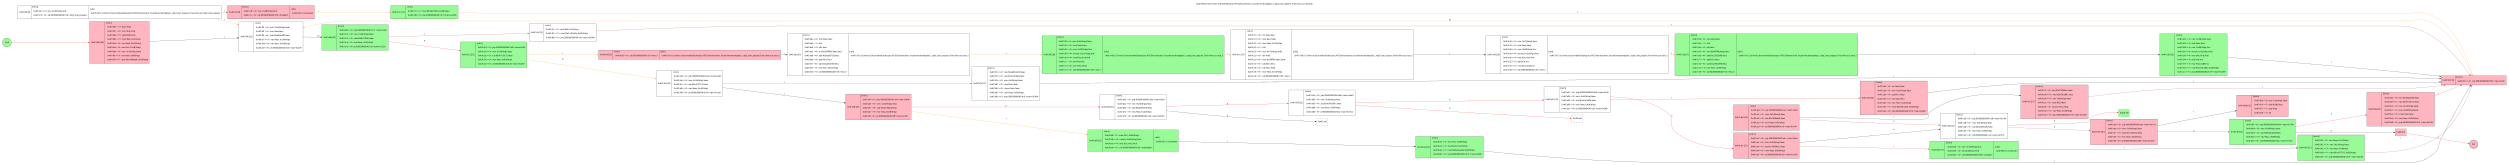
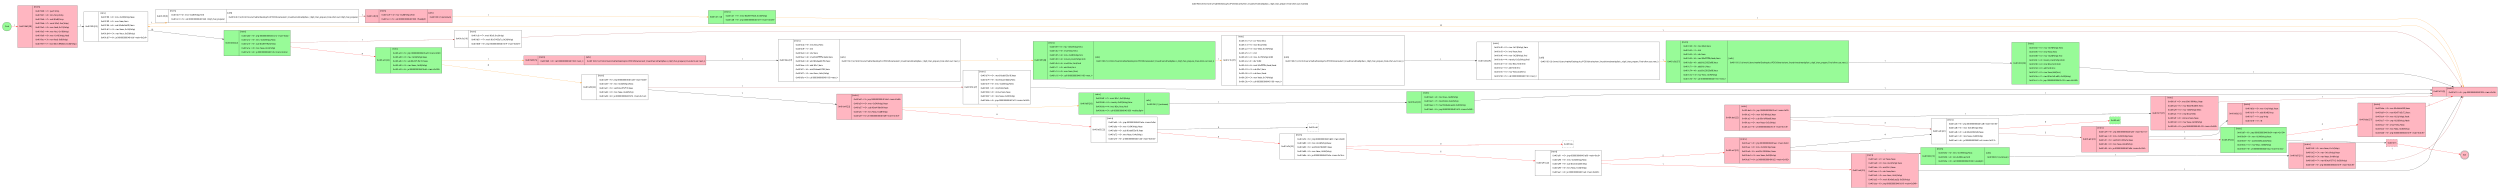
(226, 21) -> (157, 24)
(2331, 148) -> (2322, 156)
